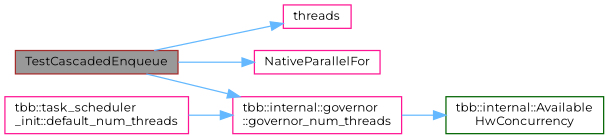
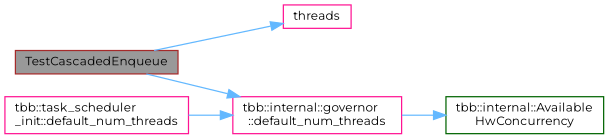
(317, 62) -> none
(317, 115) -> (317, 115)
